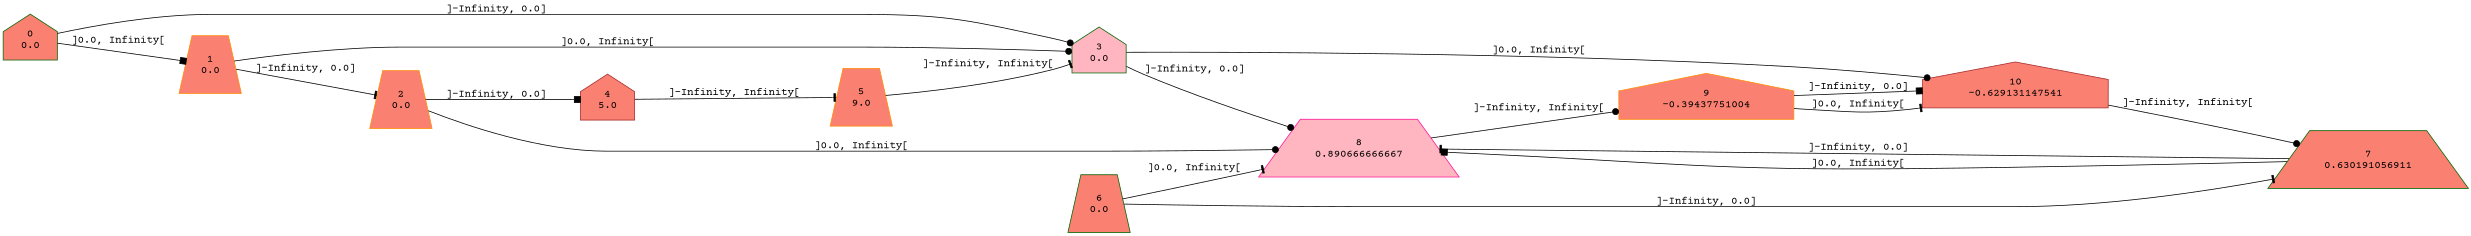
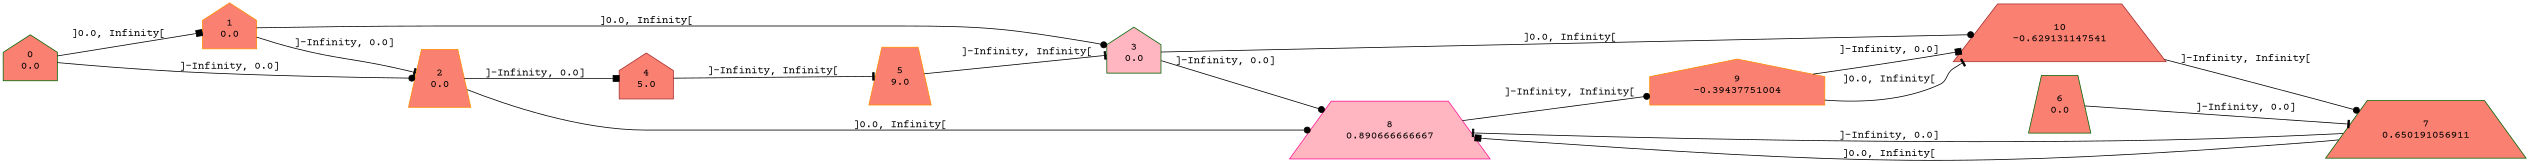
(563, 14) -> (233, 74)
(210, 65) -> (230, 28)
(2015, 87) -> (2060, 33)
(2368, 160) -> (2426, 129)
(1192, 185) -> none
